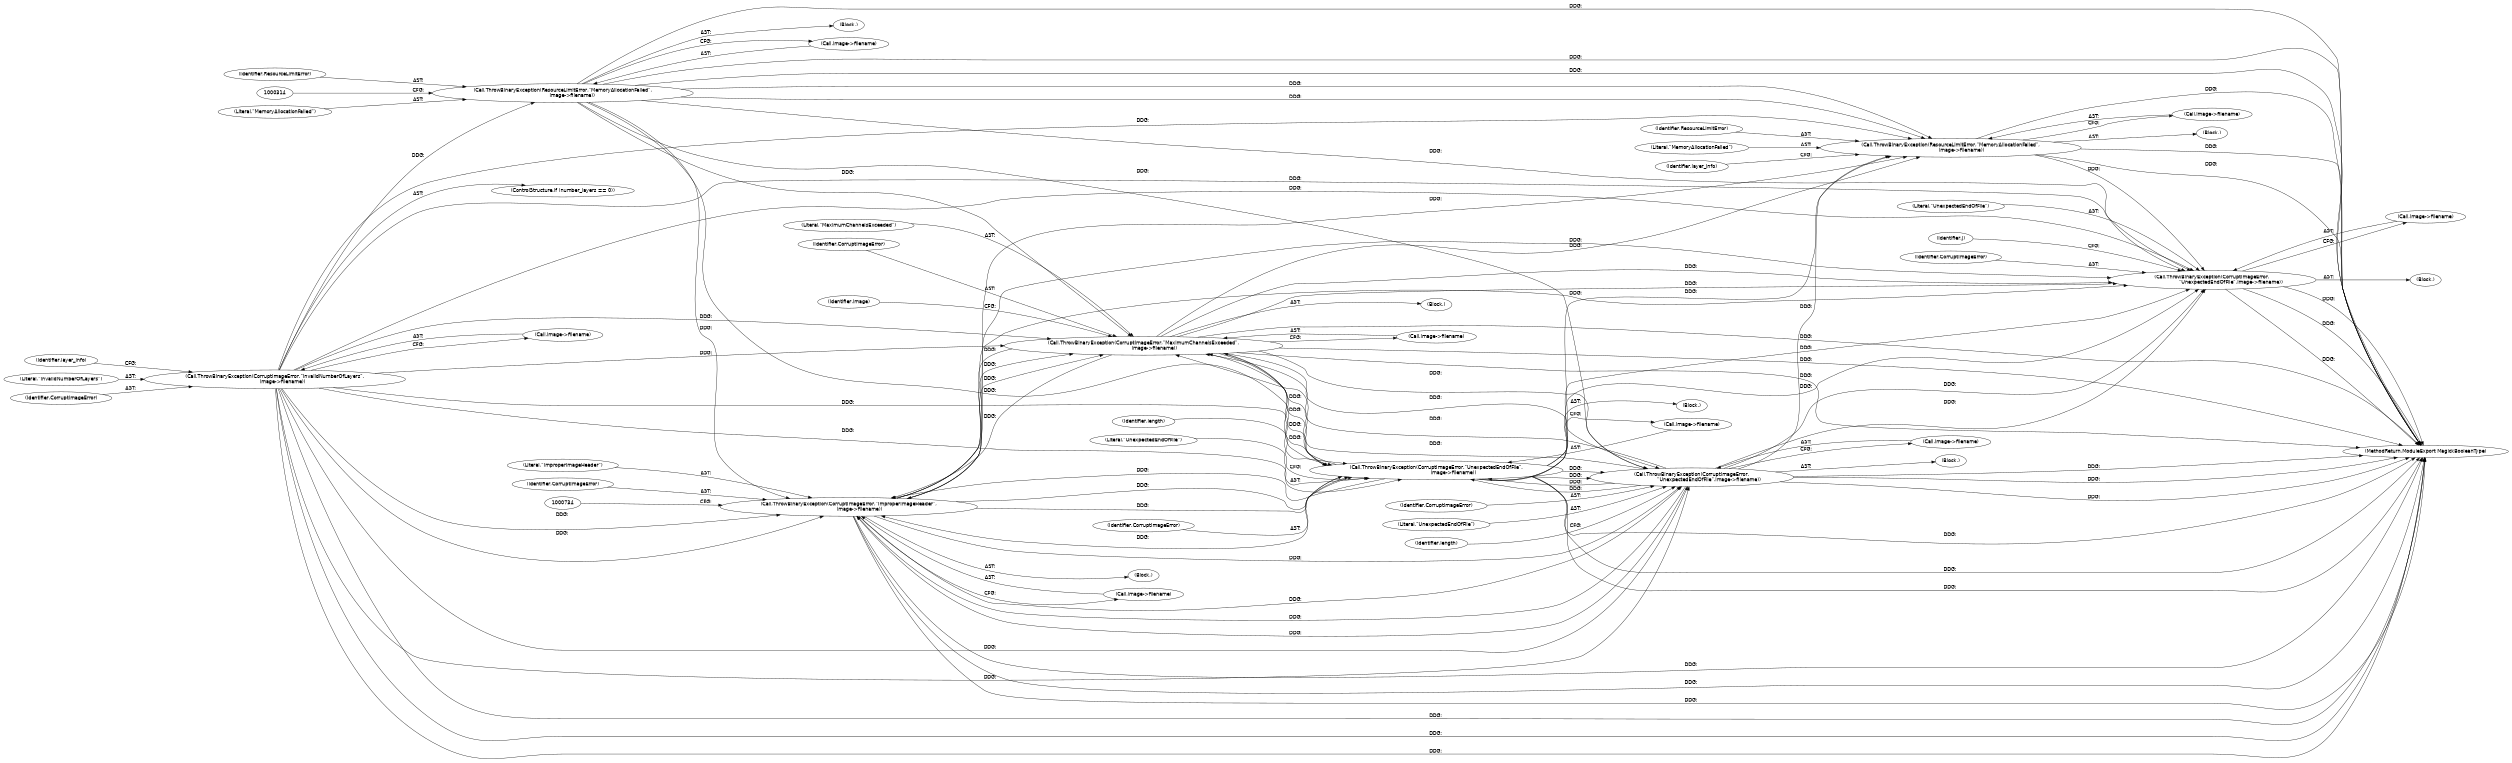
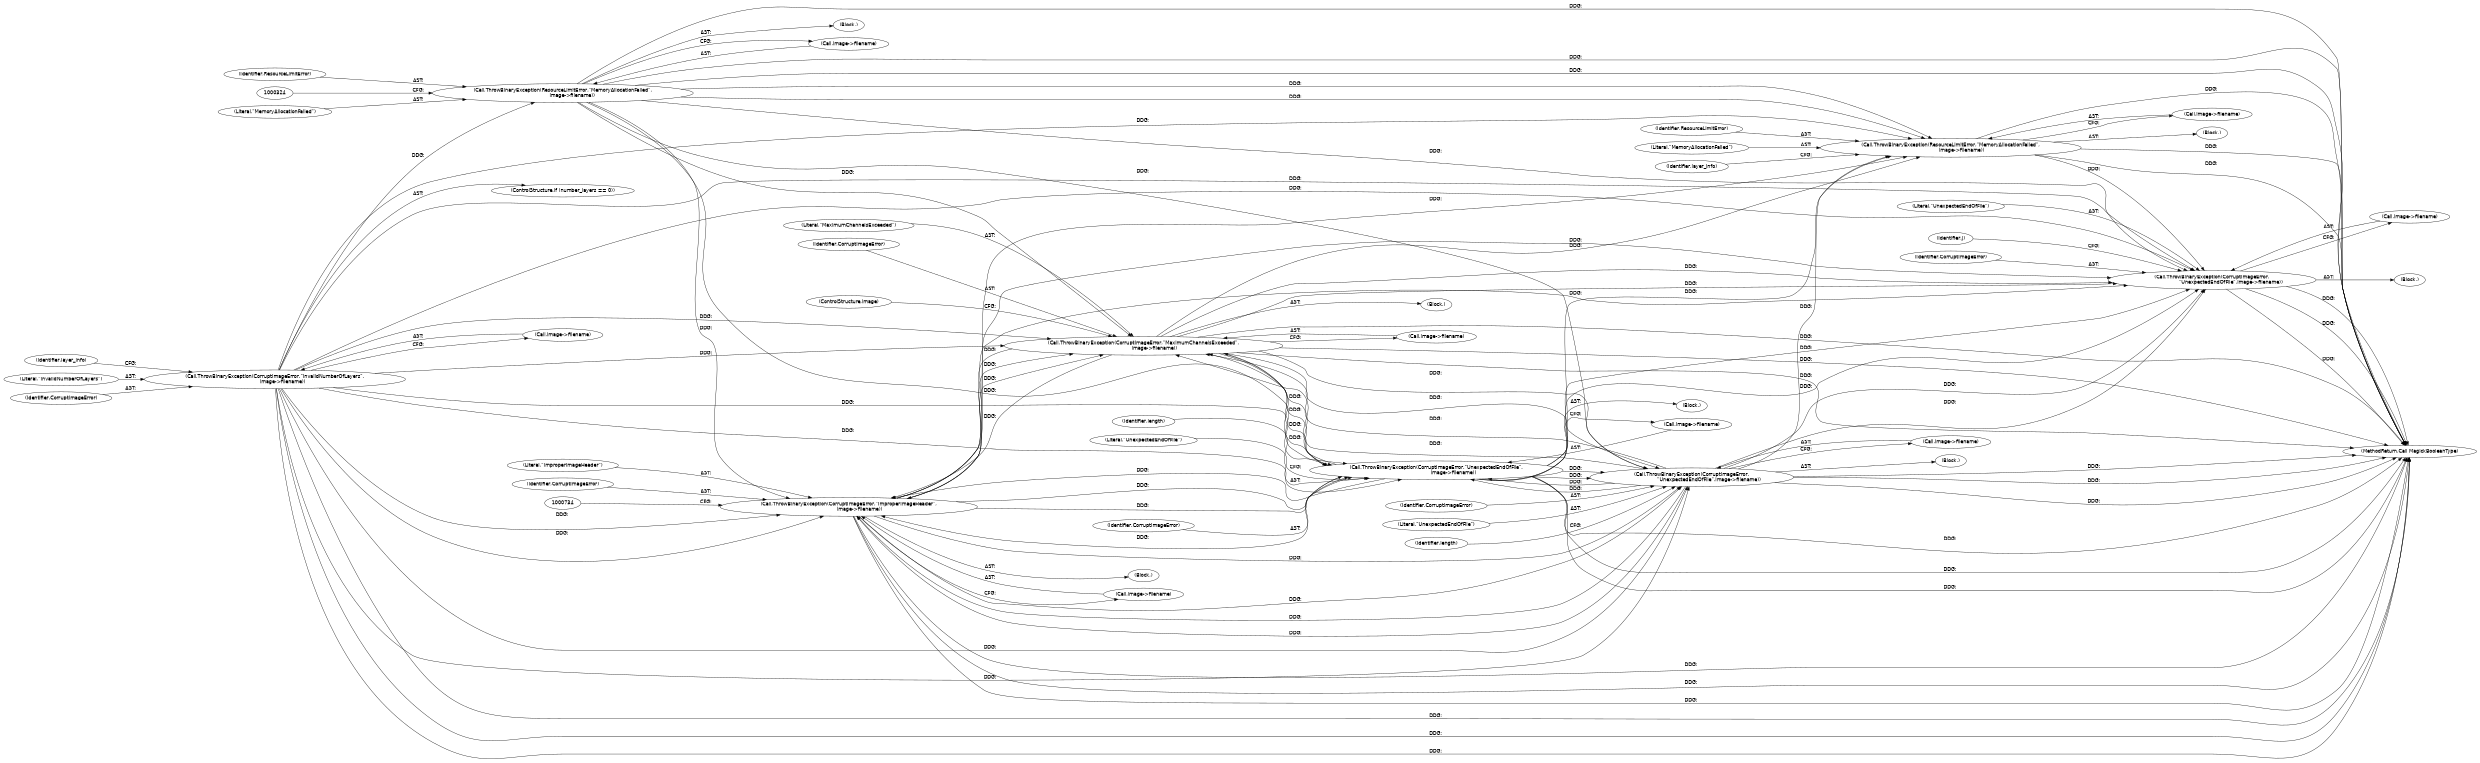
(275, 93) -> (275, 93)
(849, 302) -> (849, 302)
(2426, 451) -> (2410, 451)
